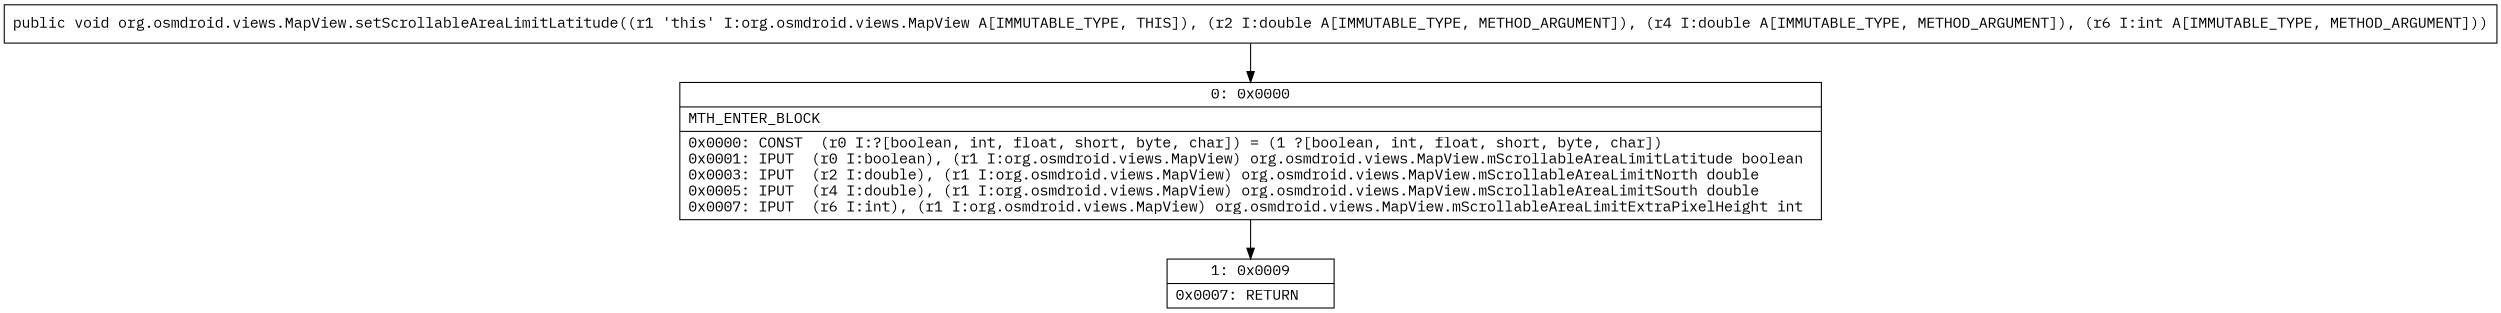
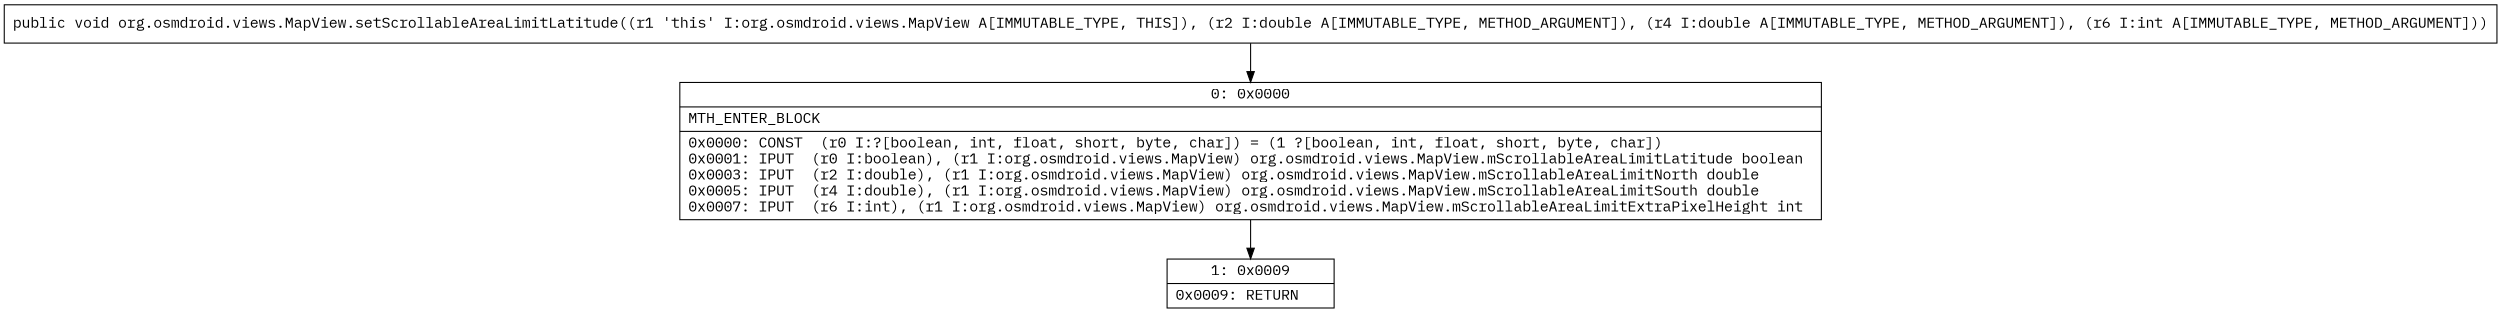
(1251, 295) -> (1251, 295)
